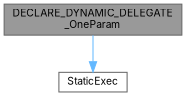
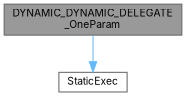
(93, 20) -> (93, 20)
